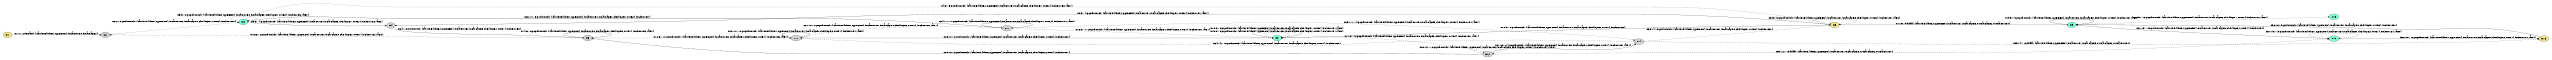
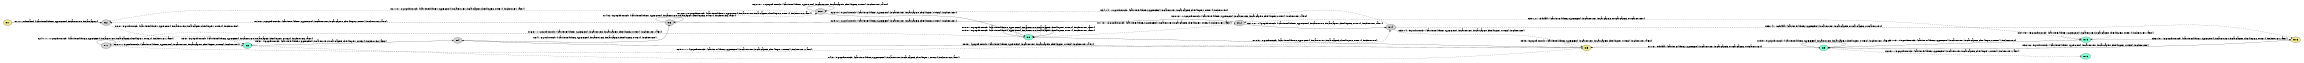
(901, 27) -> (463, 10)
